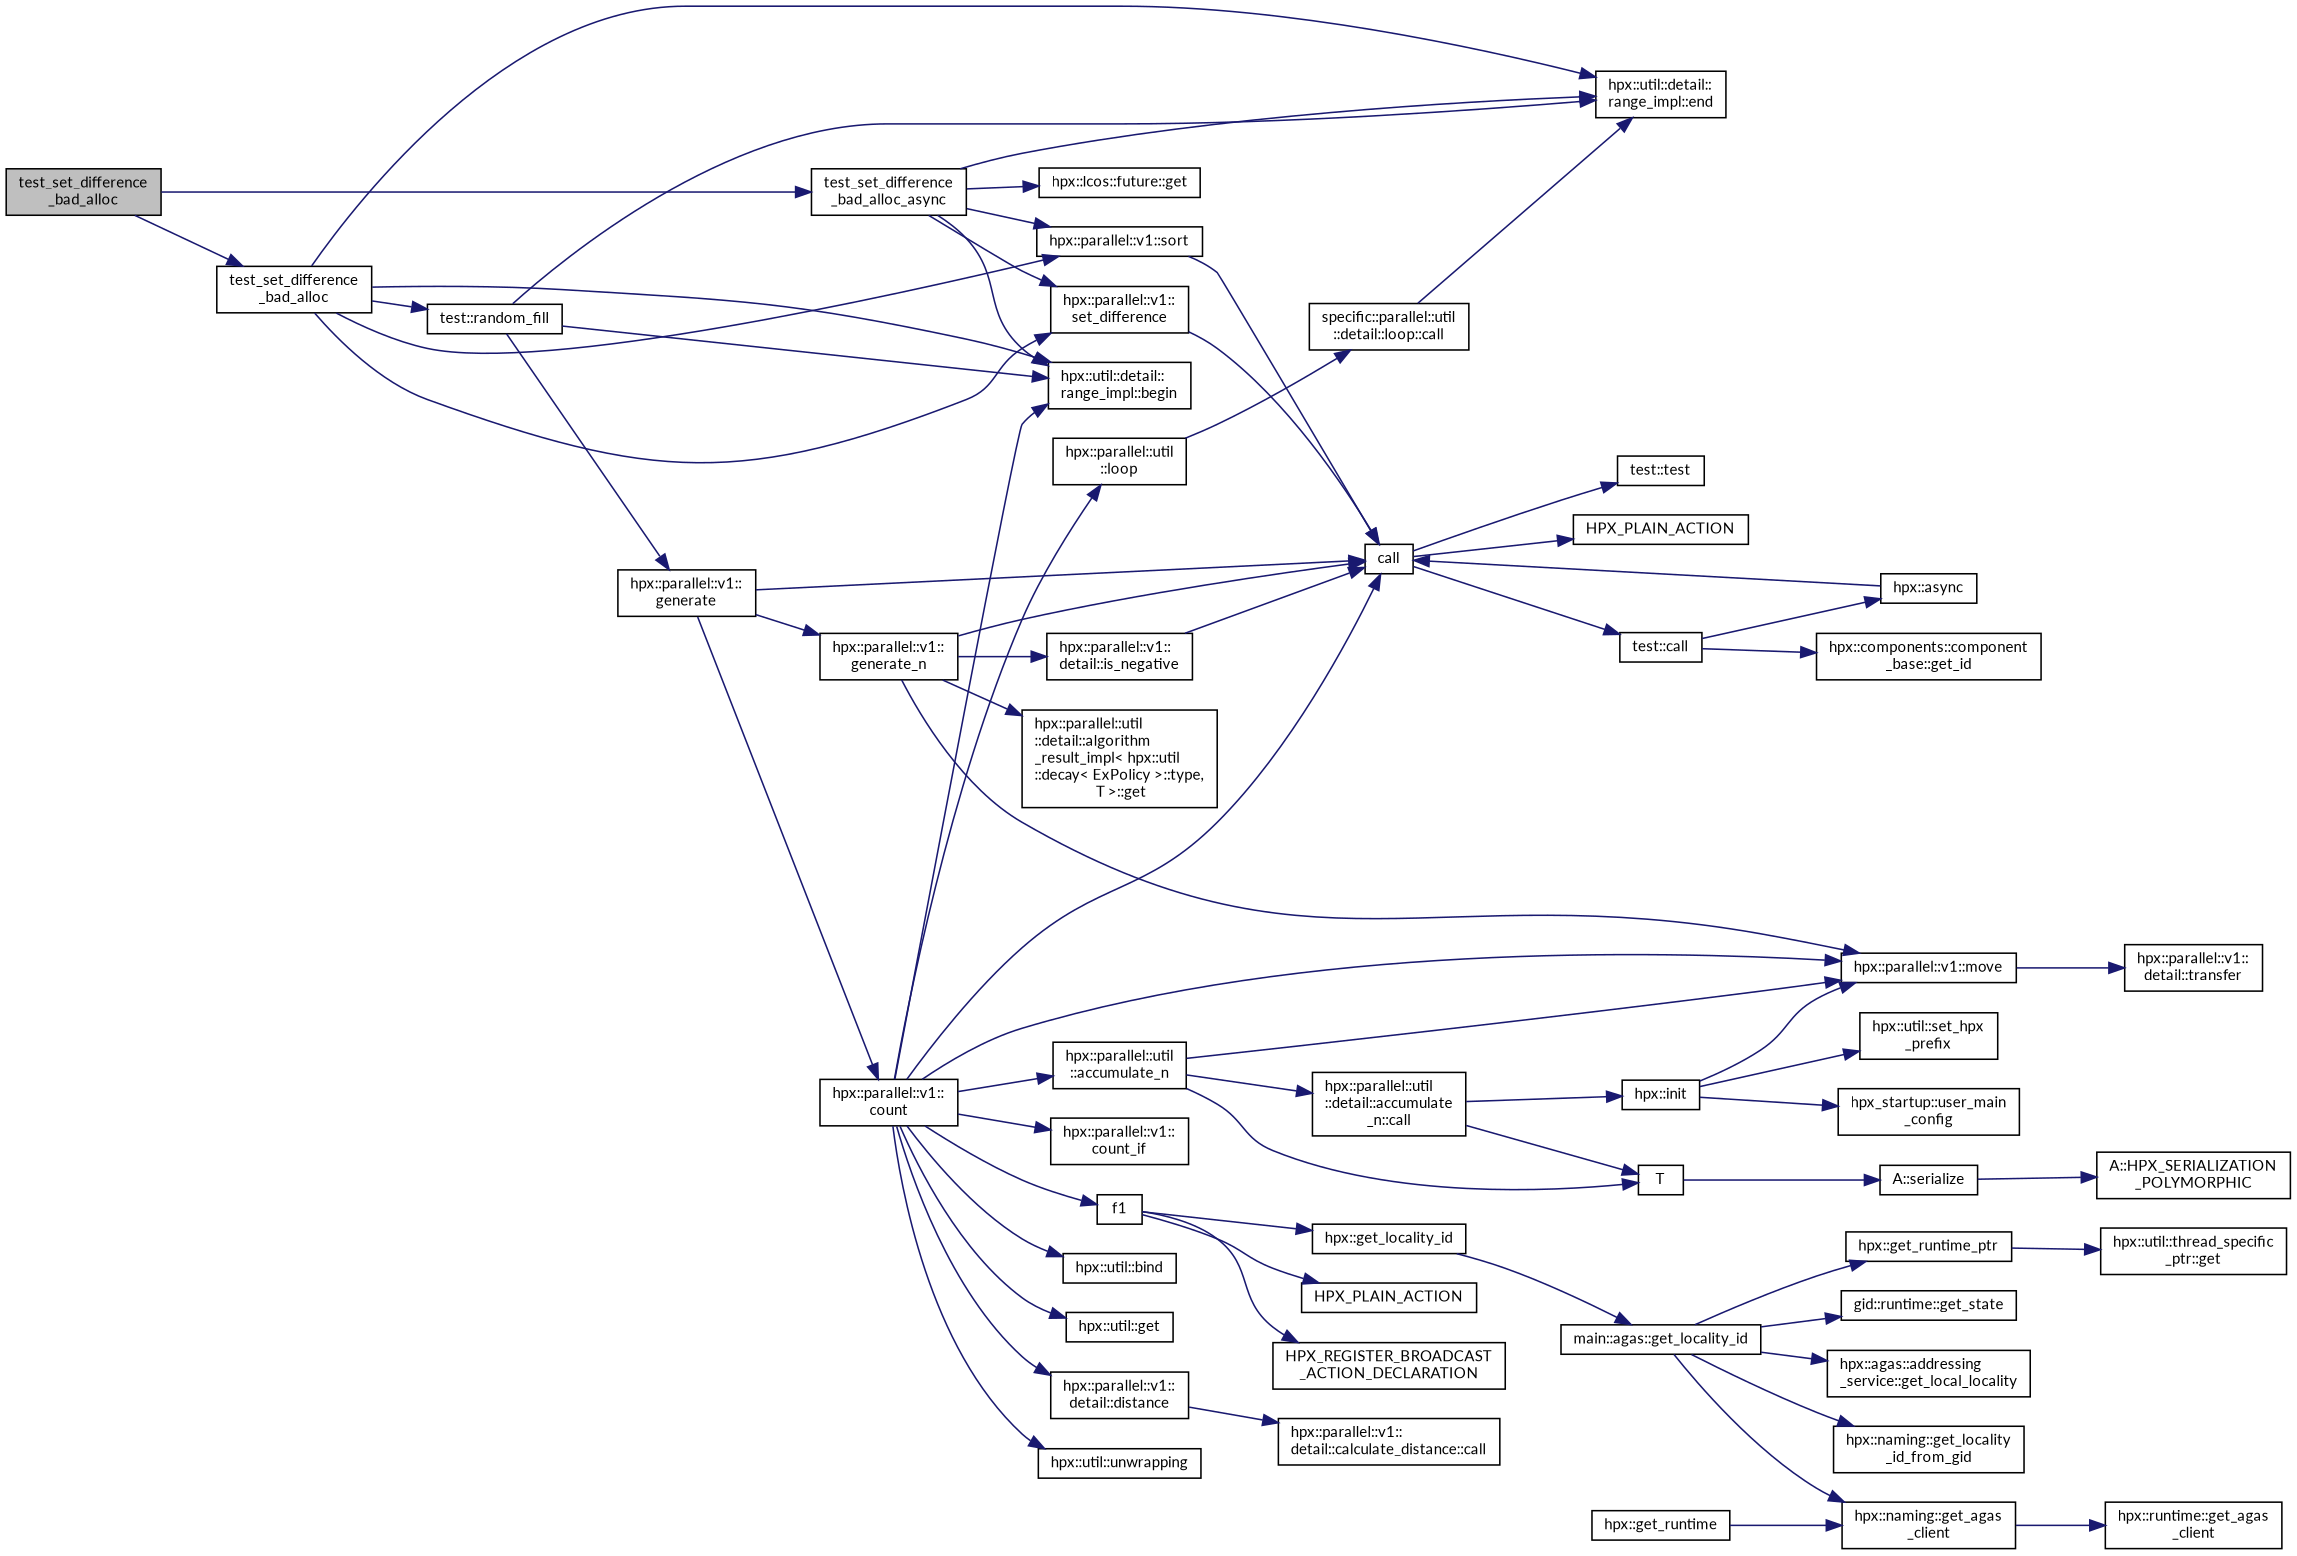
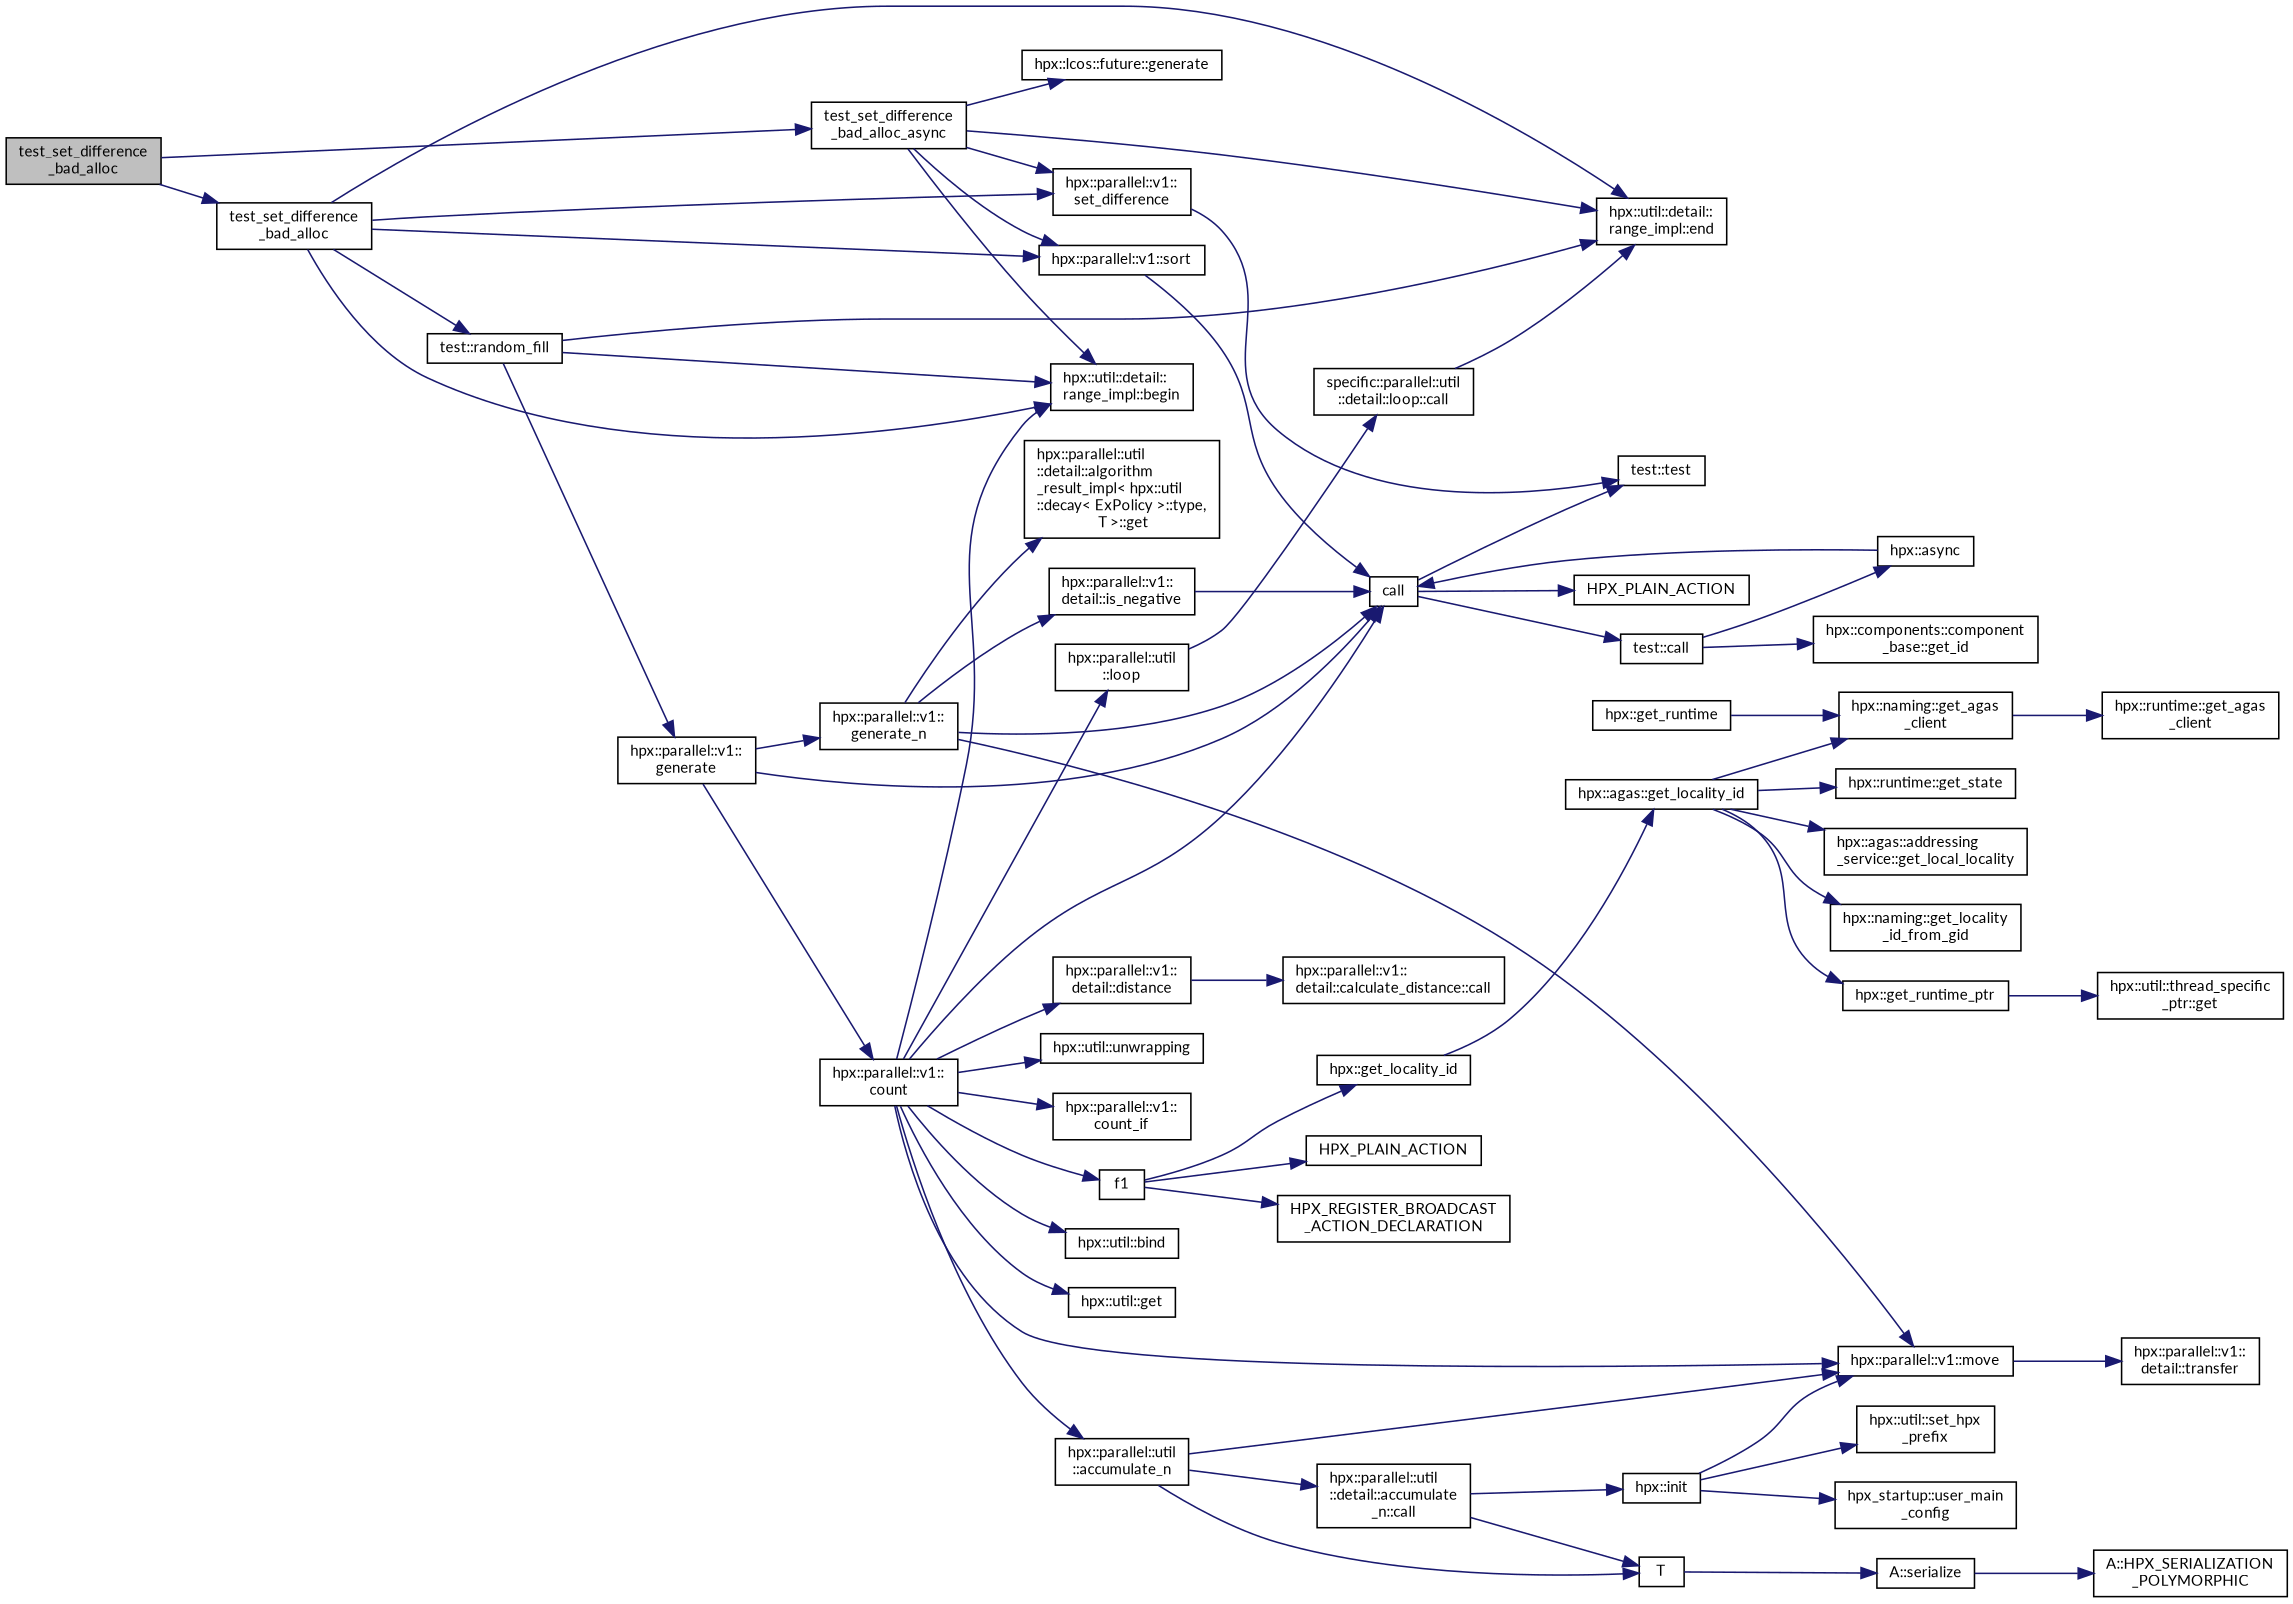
(1120, 183) -> (1122, 65)
(1292, 420) -> (1313, 454)
(1929, 1305) -> (1926, 784)
(1661, 1340) -> (1662, 794)
